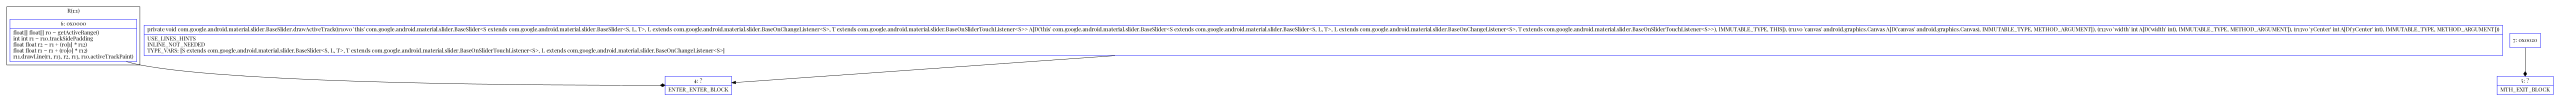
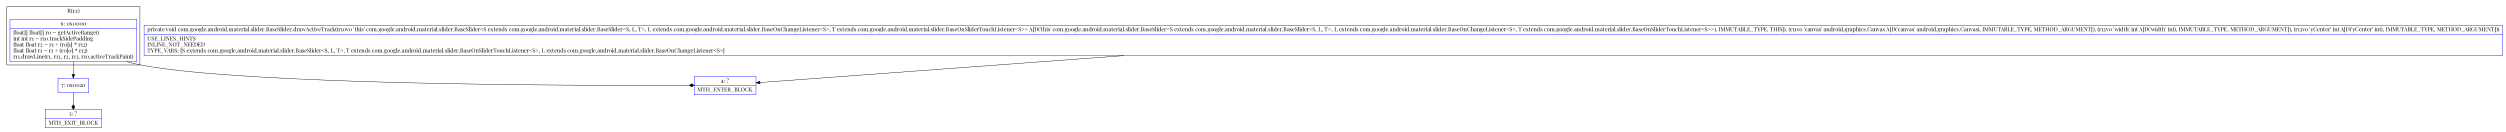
none -> (73, 68)
(698, 90) -> (725, 90)
